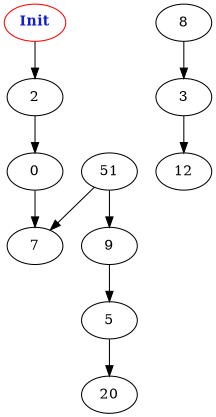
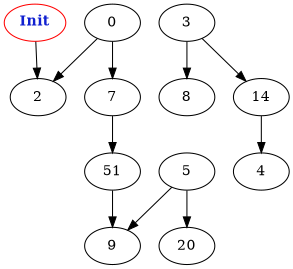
(184, 55) -> (187, 55)
(35, 129) -> (79, 56)
(184, 172) -> (261, 97)
none -> (261, 172)
(76, 205) -> (113, 129)
(109, 278) -> (154, 205)
